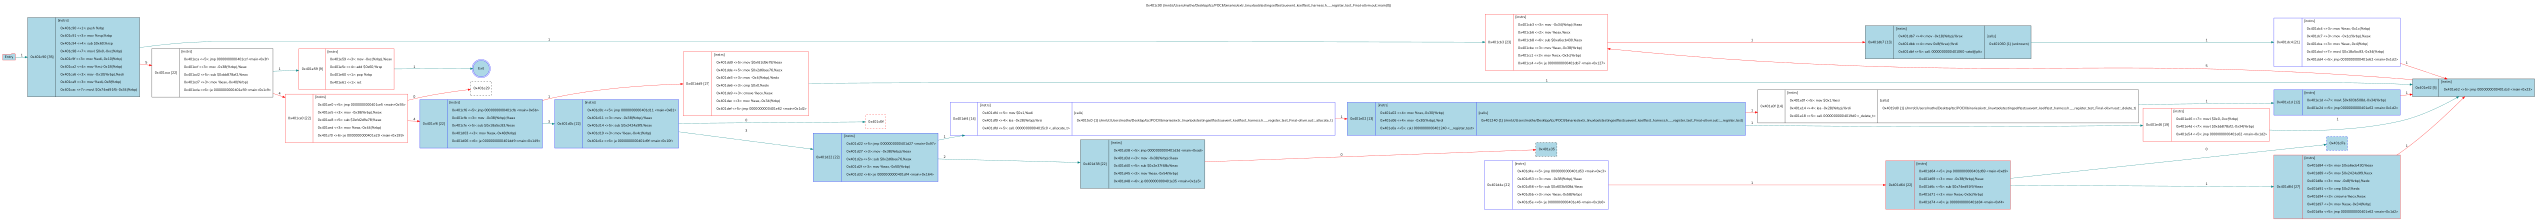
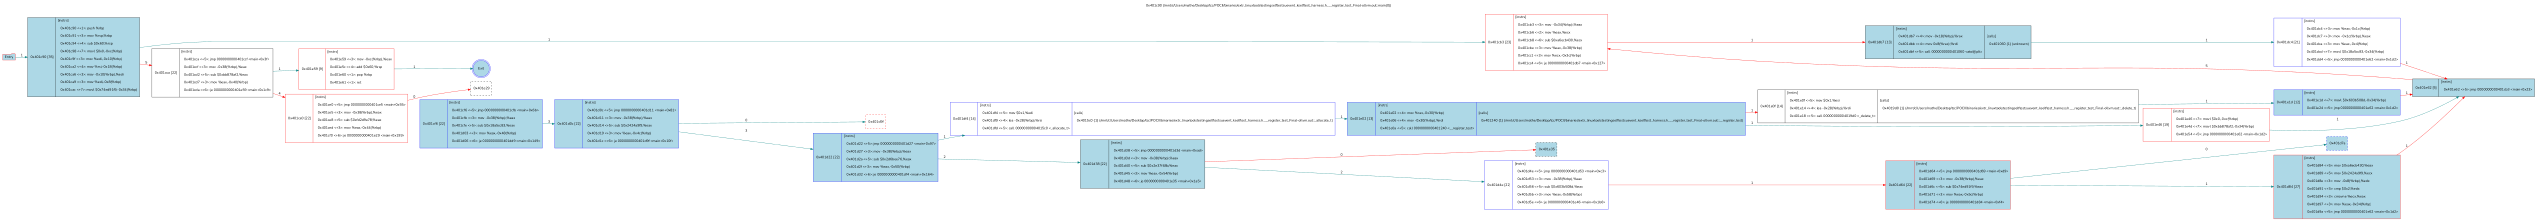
(746, 84) -> none
(1340, 119) -> (1340, 119)
(412, 121) -> none
none -> (1343, 174)
